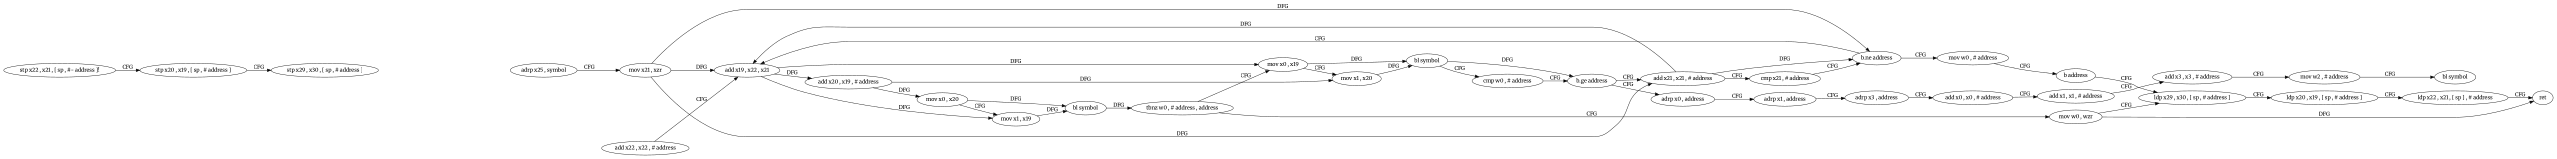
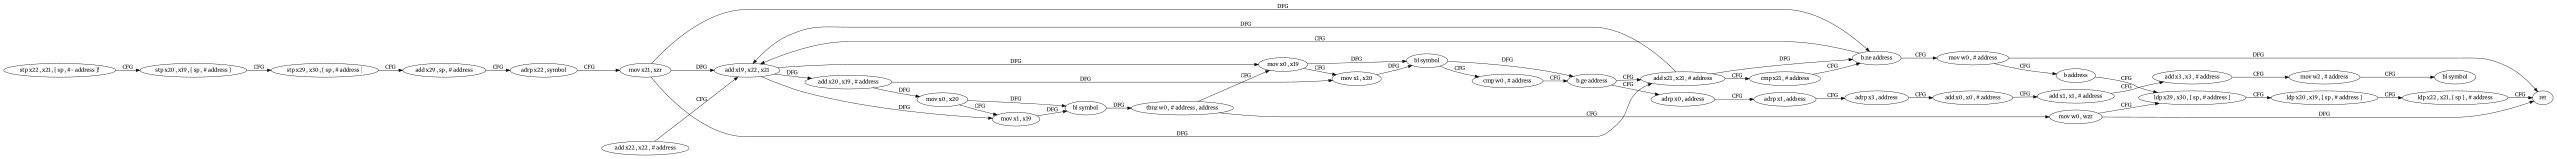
none -> (2277, 58)
none -> (444, 70)
(544, 70) -> (544, 70)
